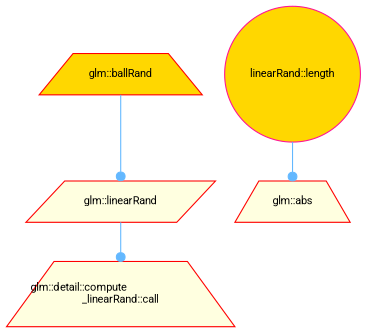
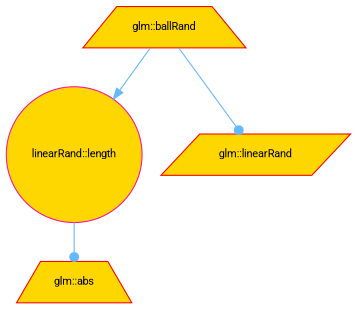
none -> (135, 69)
(121, 202) -> (256, 155)
(293, 202) -> (74, 282)
(121, 294) -> none
